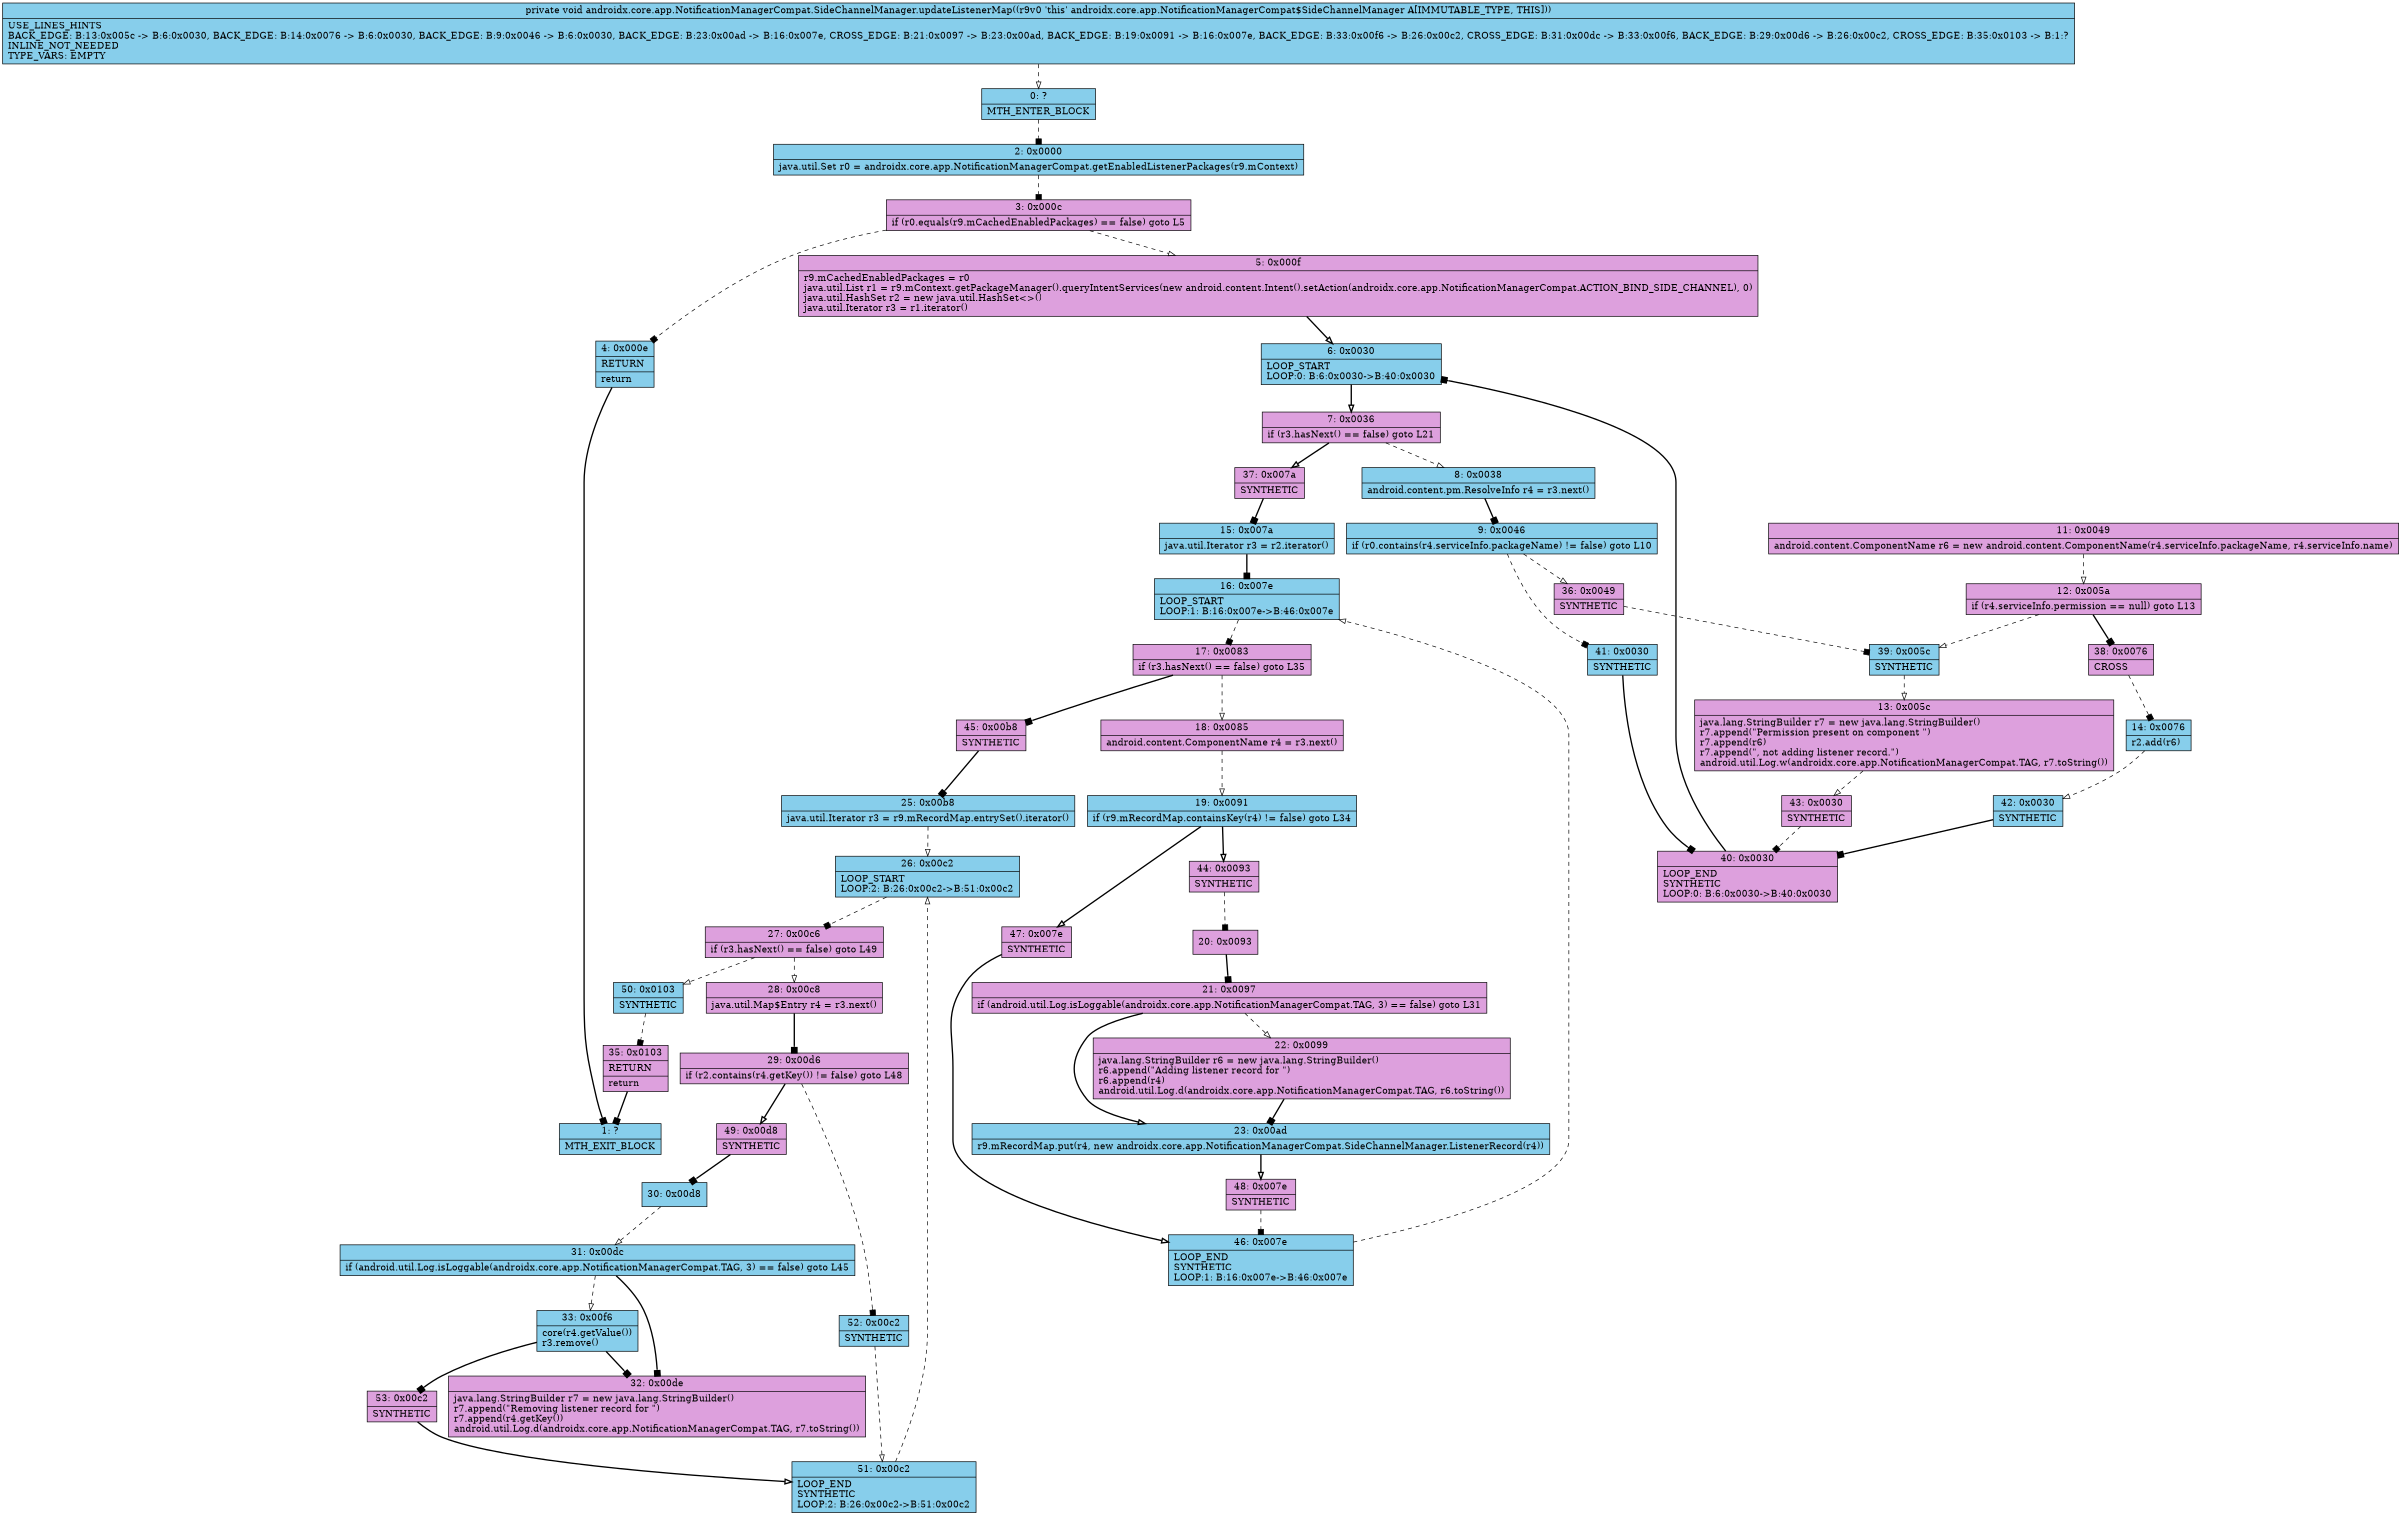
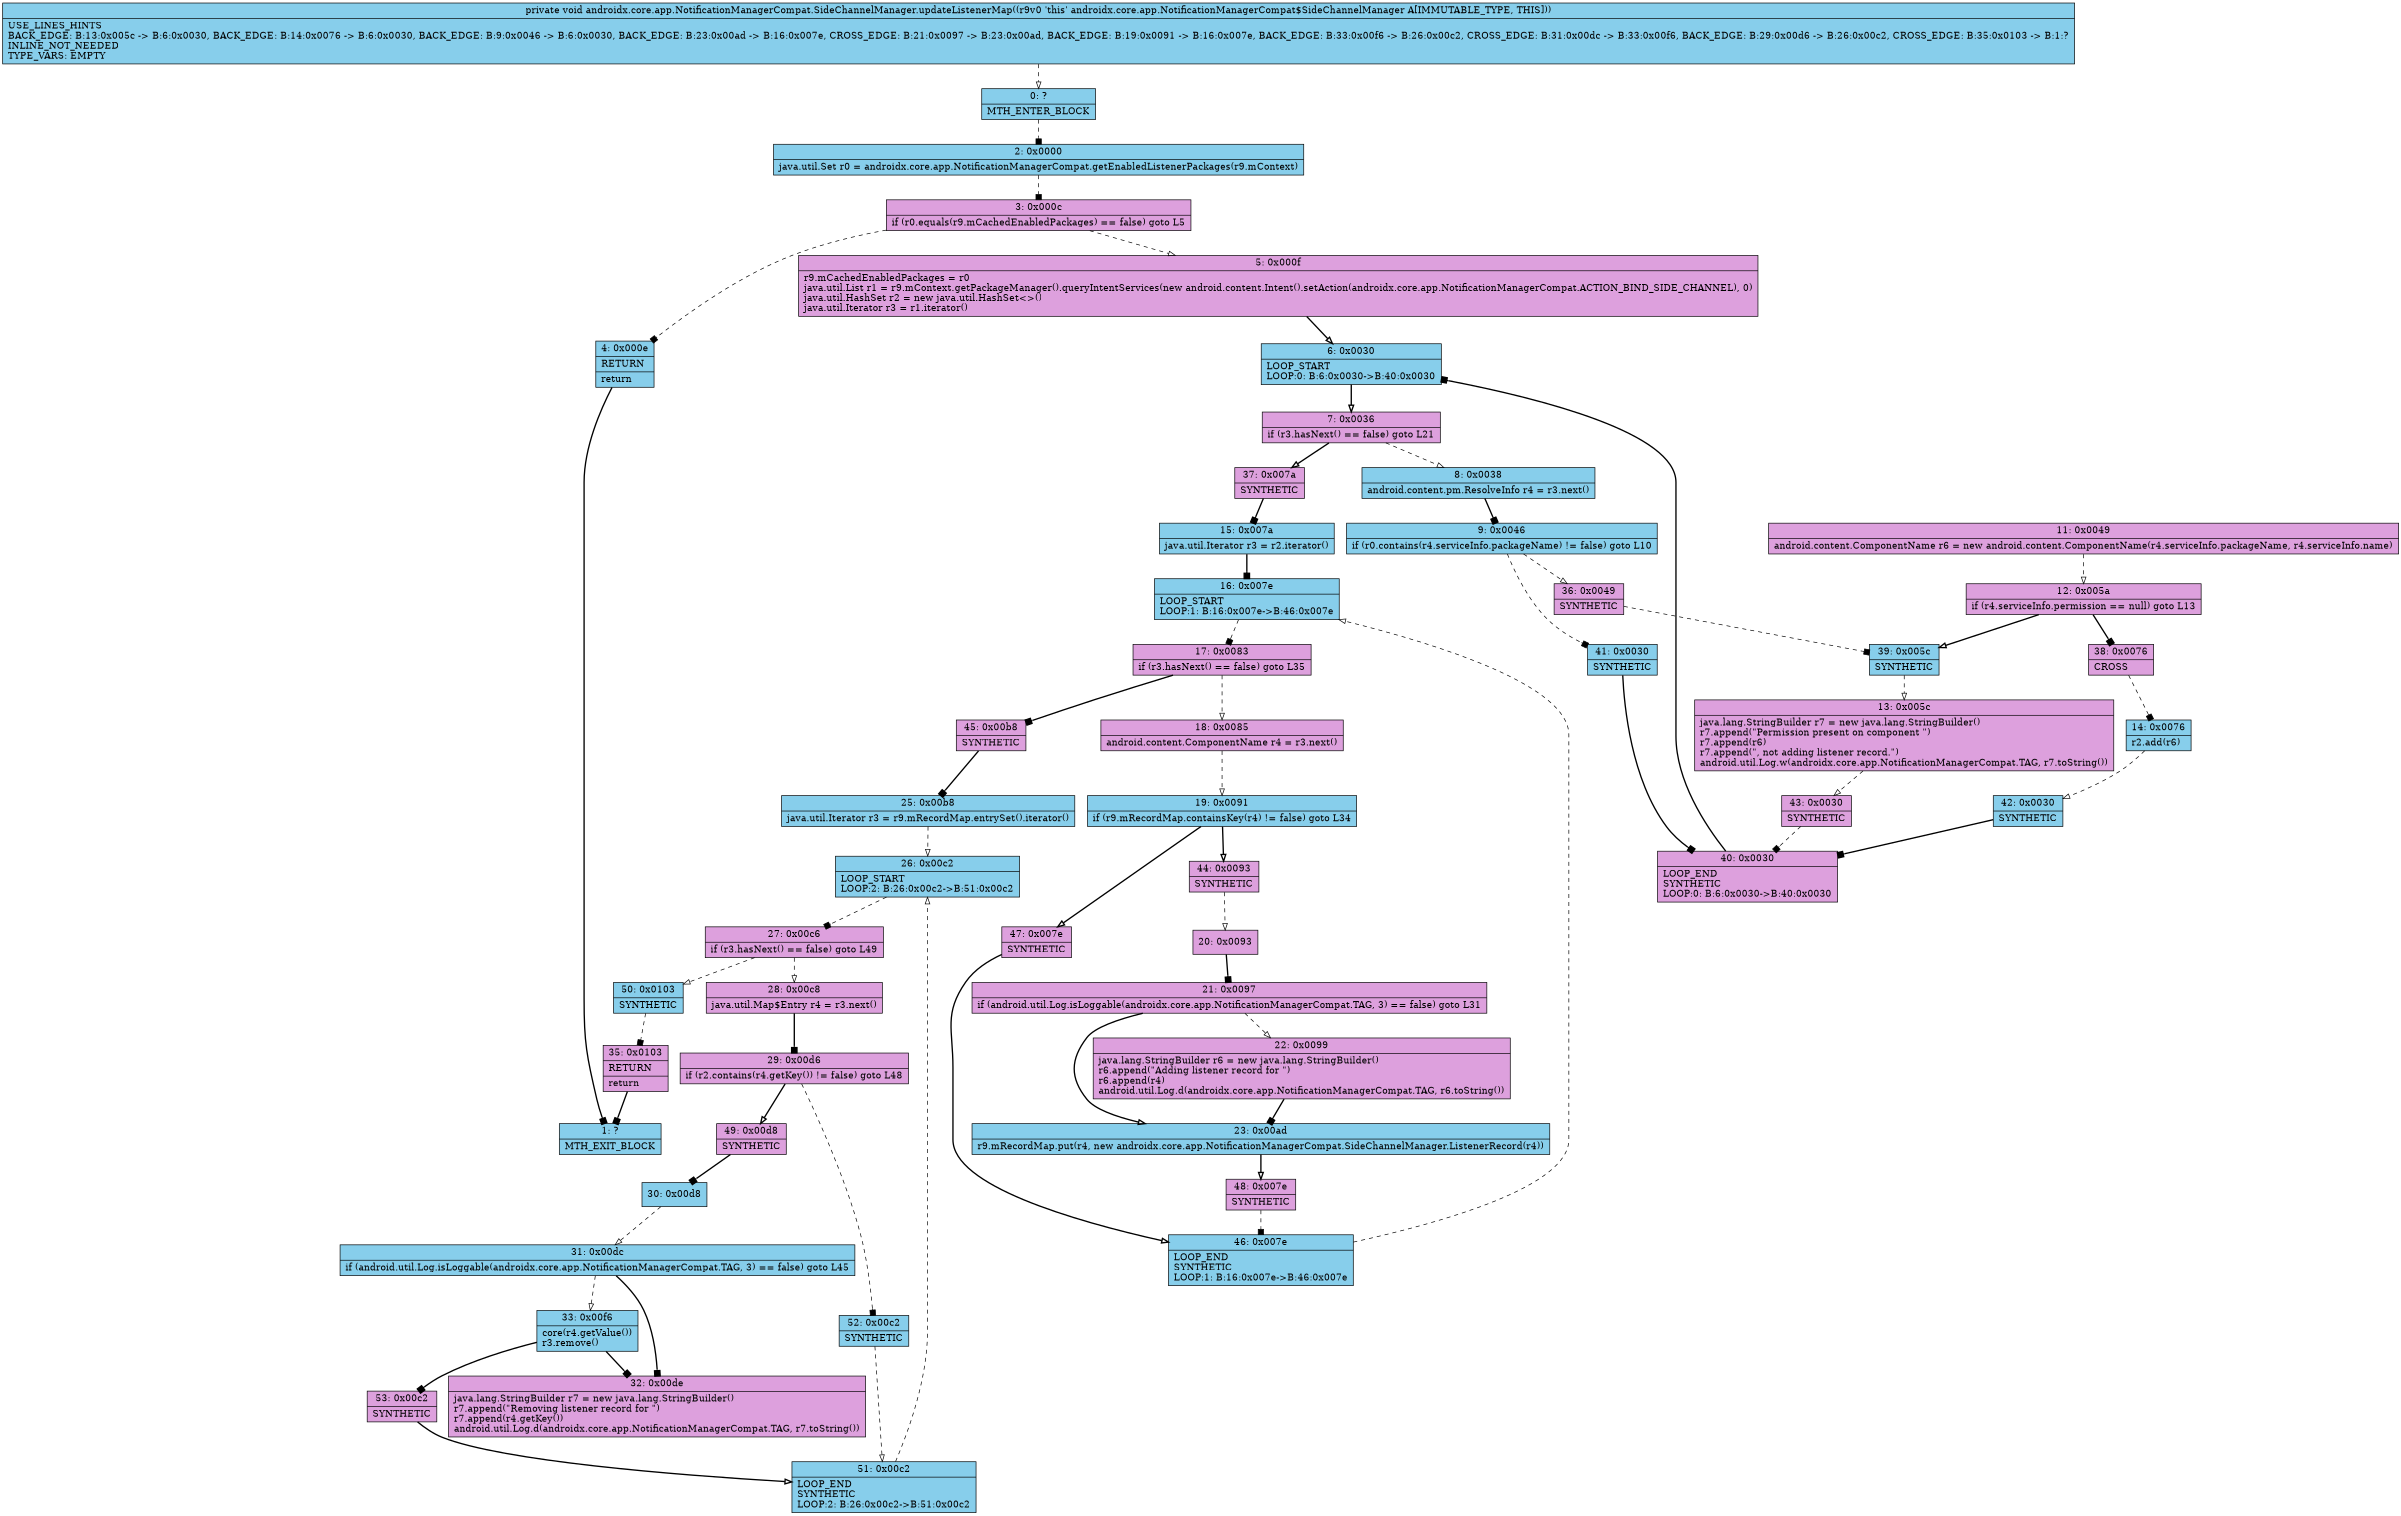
(1992, 630) -> (1992, 630)
(1225, 908) -> (1225, 908)
